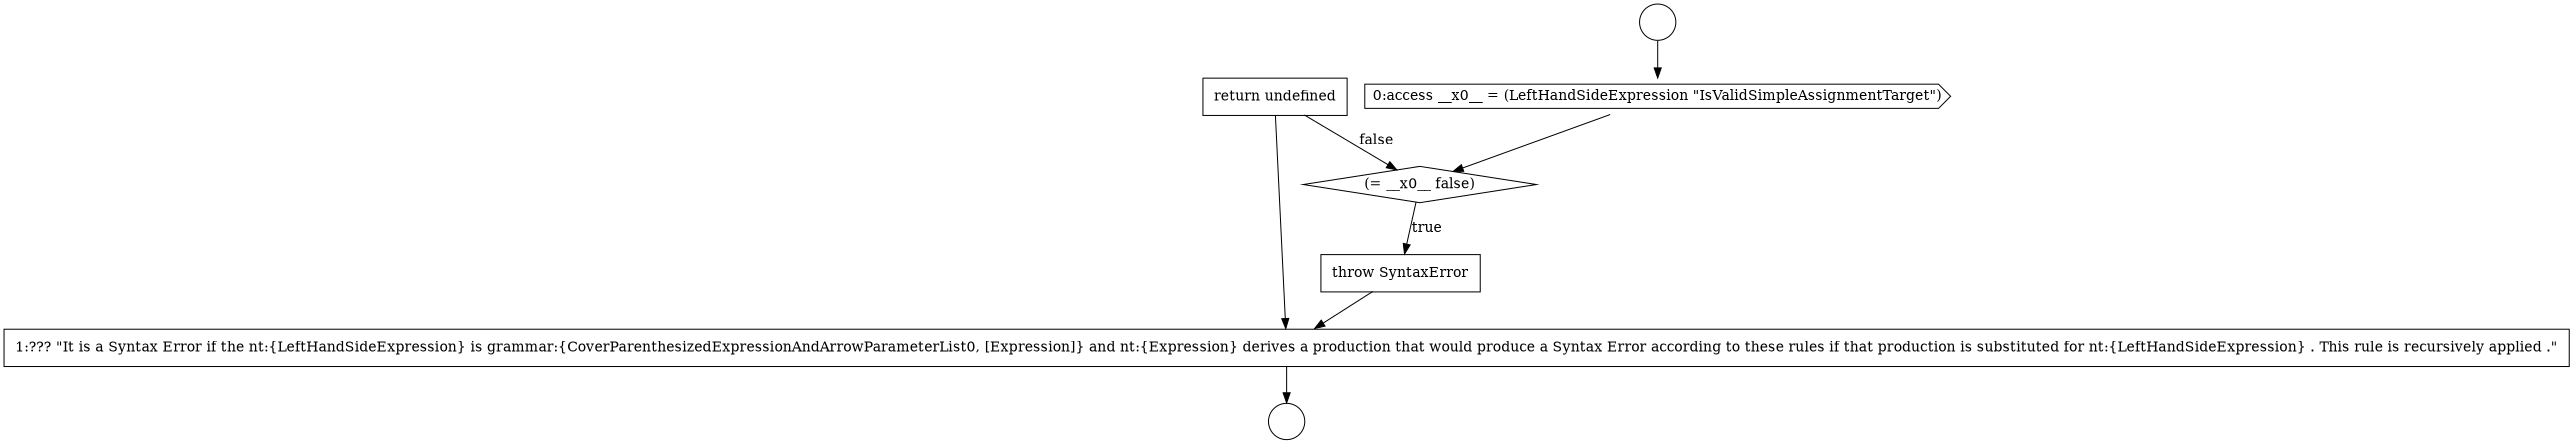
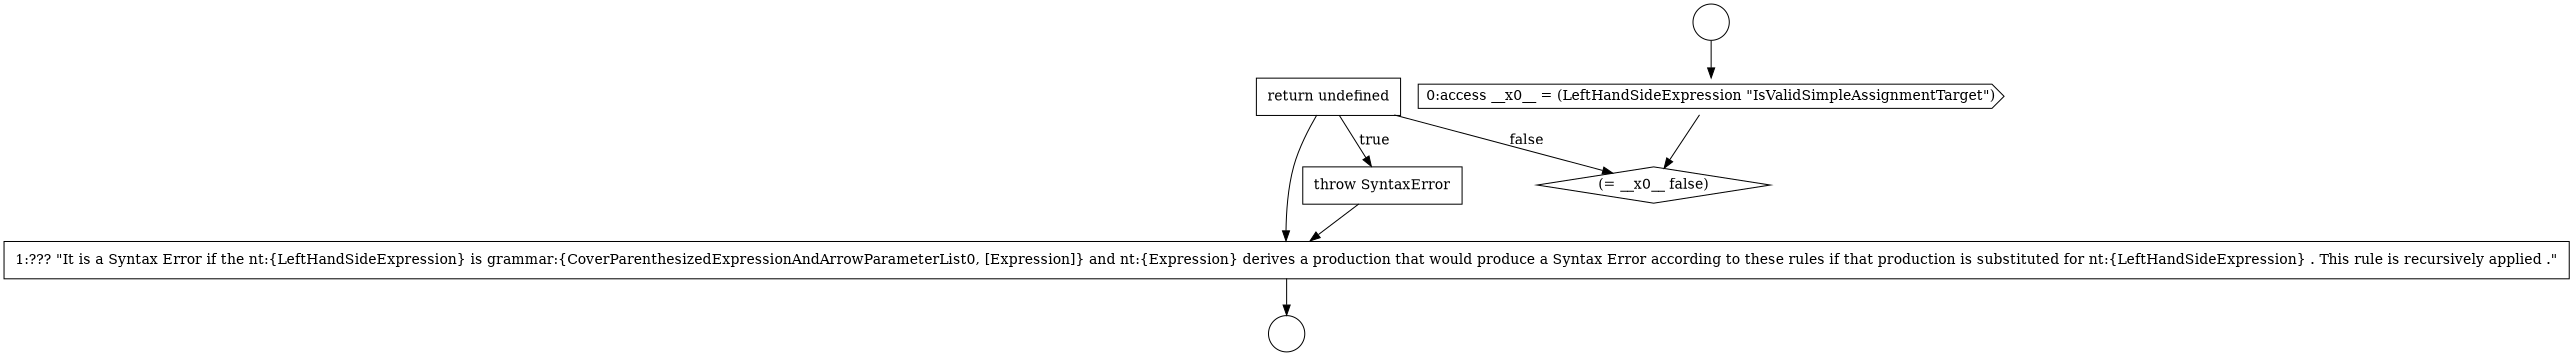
(1411, 223) -> (1353, 137)
